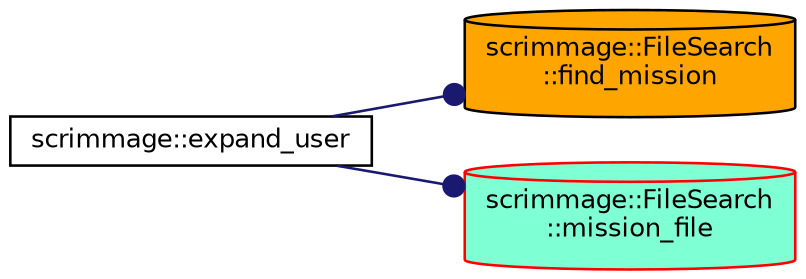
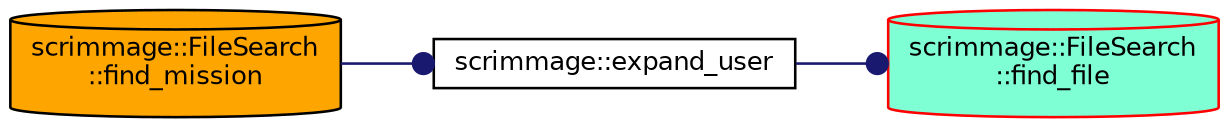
(388, 106) -> (377, 64)
(630, 216) -> (1053, 64)
